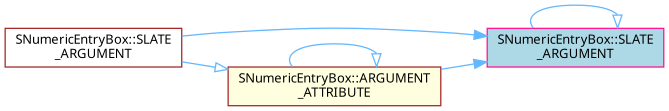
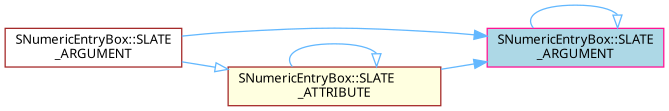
(334, 86) -> (334, 86)
